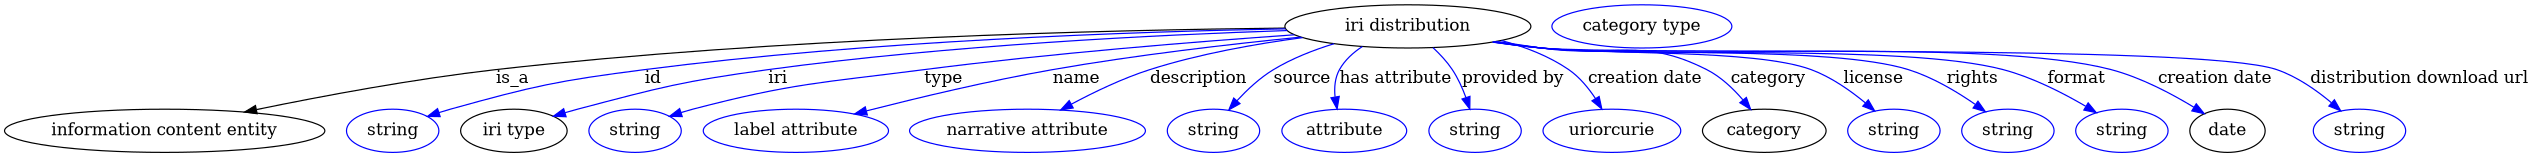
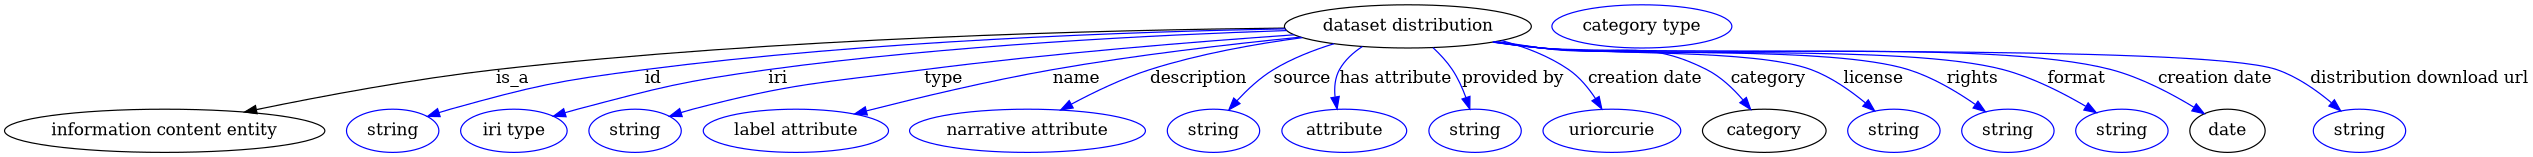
(1408, 26) -> (1408, 26)
(514, 131) -> (514, 131)
